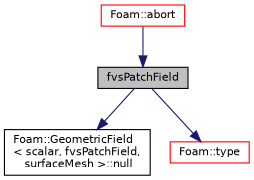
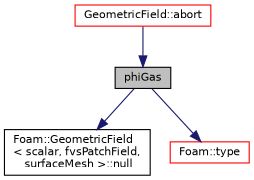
(143, 16) -> (143, 16)
(143, 78) -> (143, 78)
